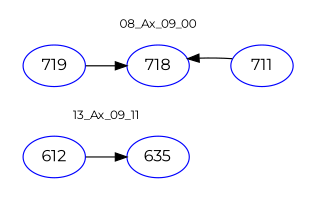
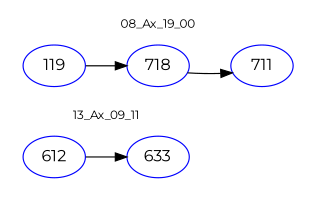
(158, 25) -> (158, 25)
(216, 58) -> (204, 74)
(54, 66) -> (54, 66)
(158, 157) -> (158, 157)
